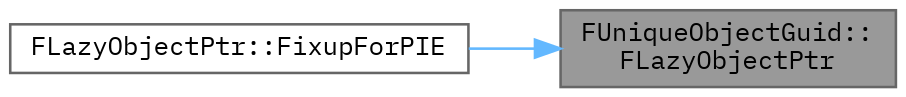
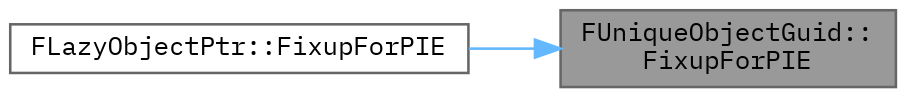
(728, 49) -> (728, 49)
